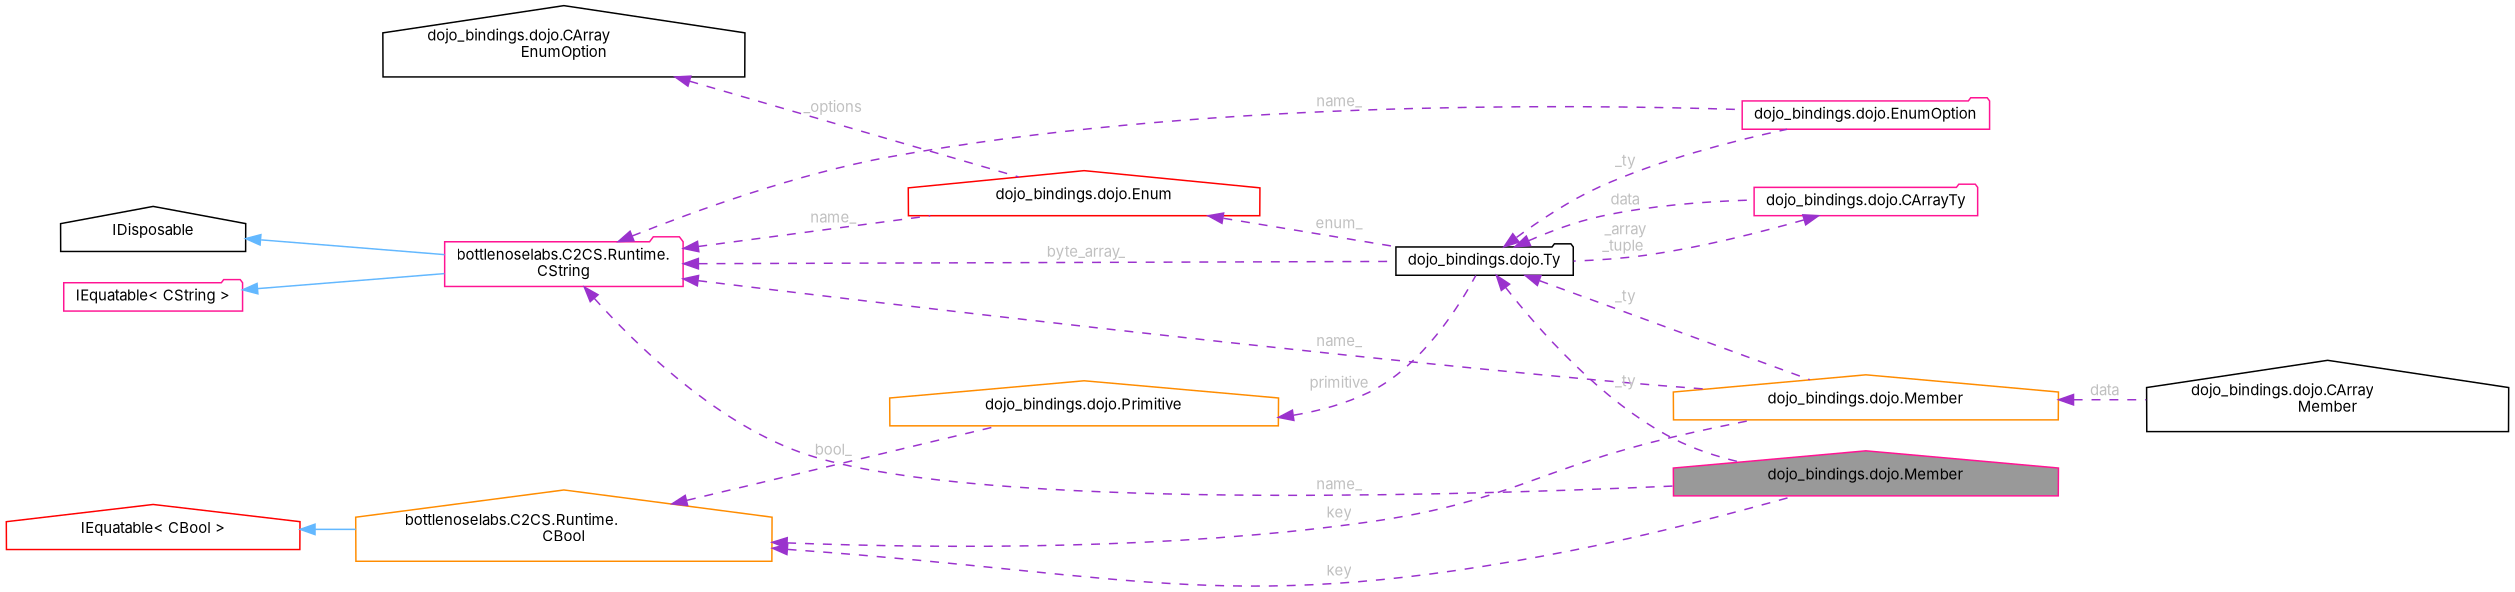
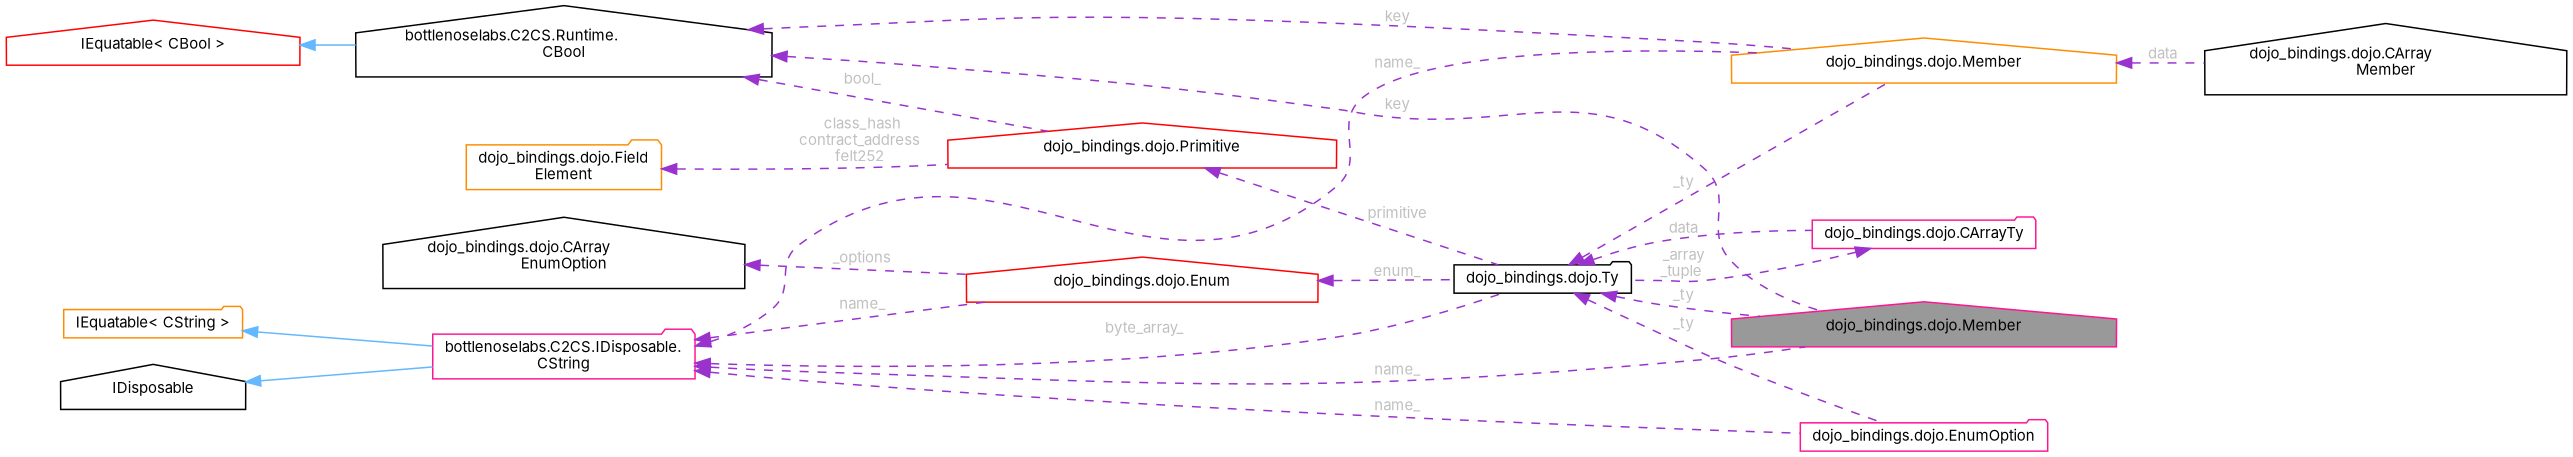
none -> (564, 167)
(564, 264) -> (564, 357)
(153, 297) -> (153, 324)
(1084, 406) -> (1142, 148)
(564, 529) -> (564, 45)
